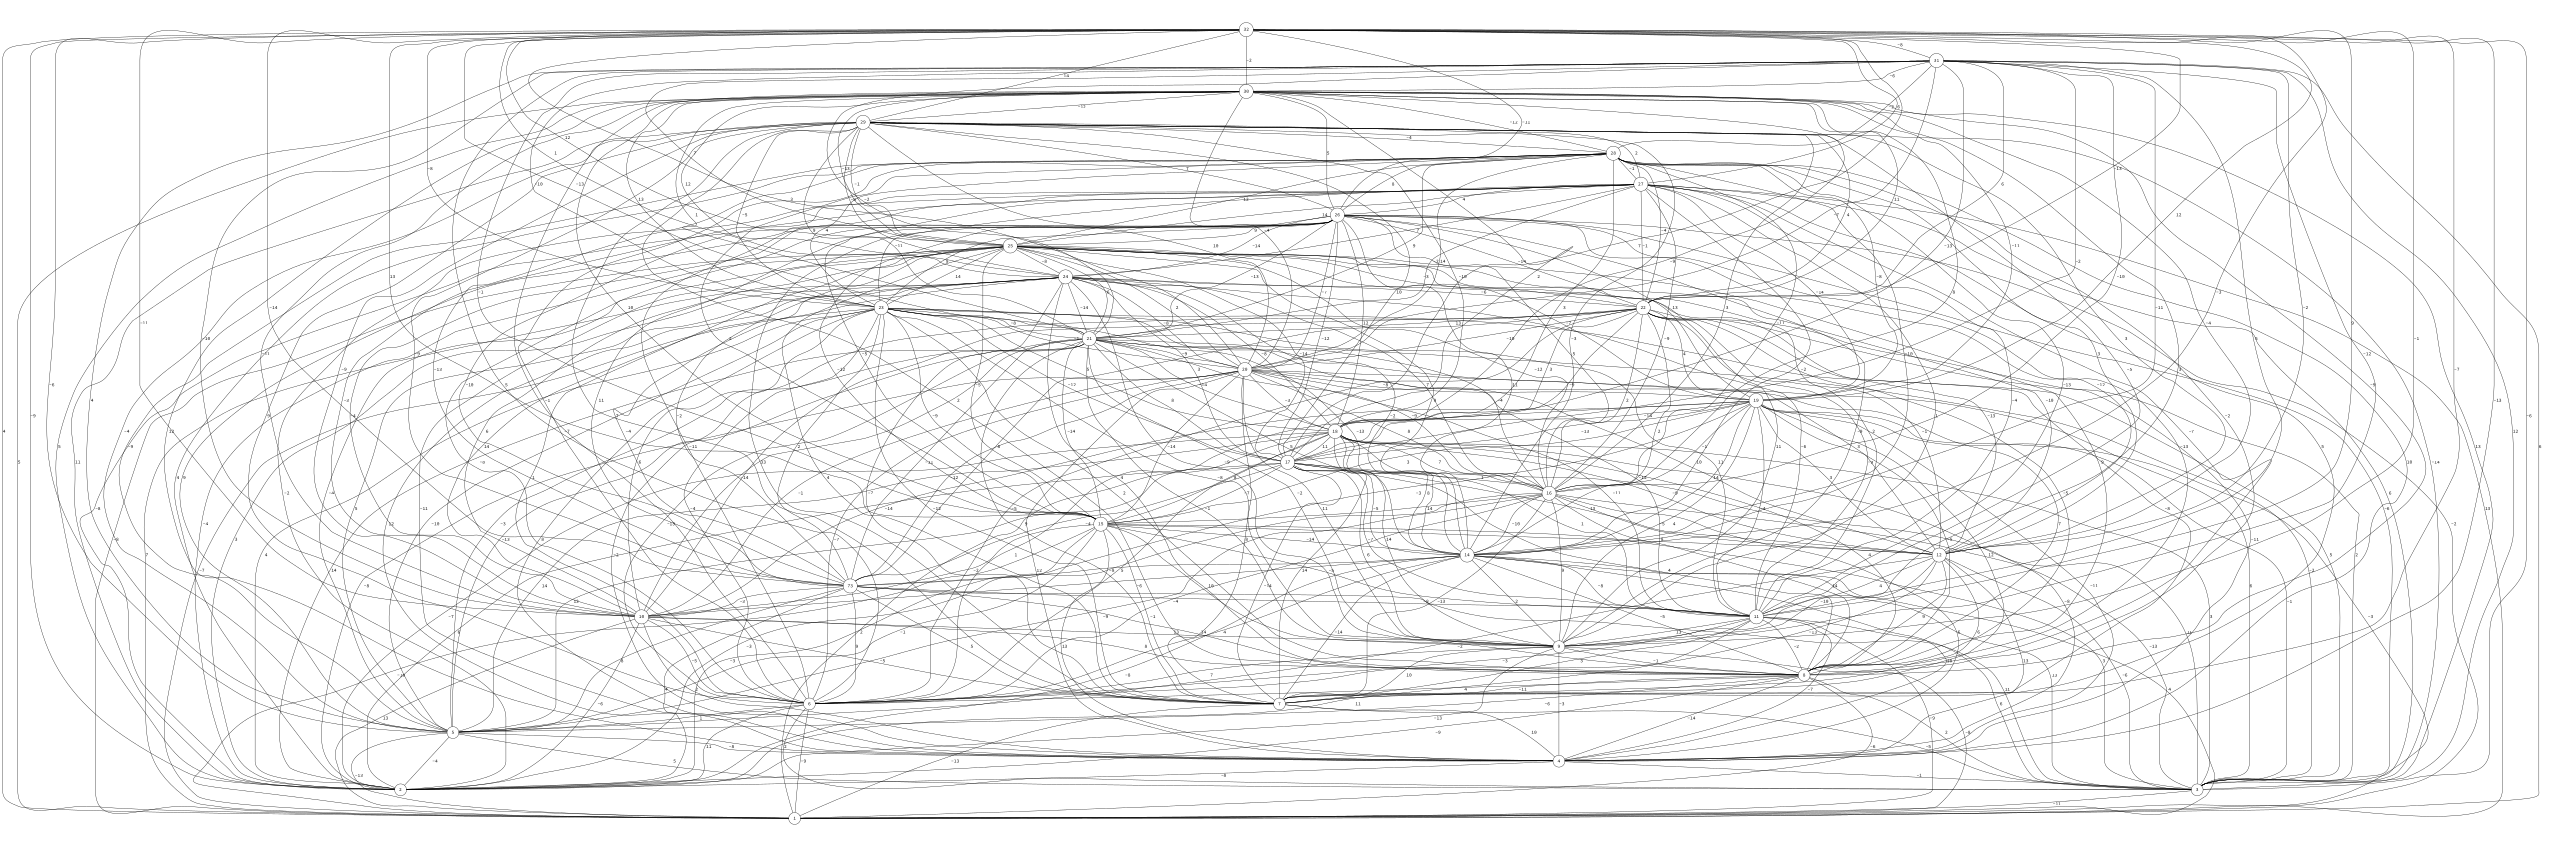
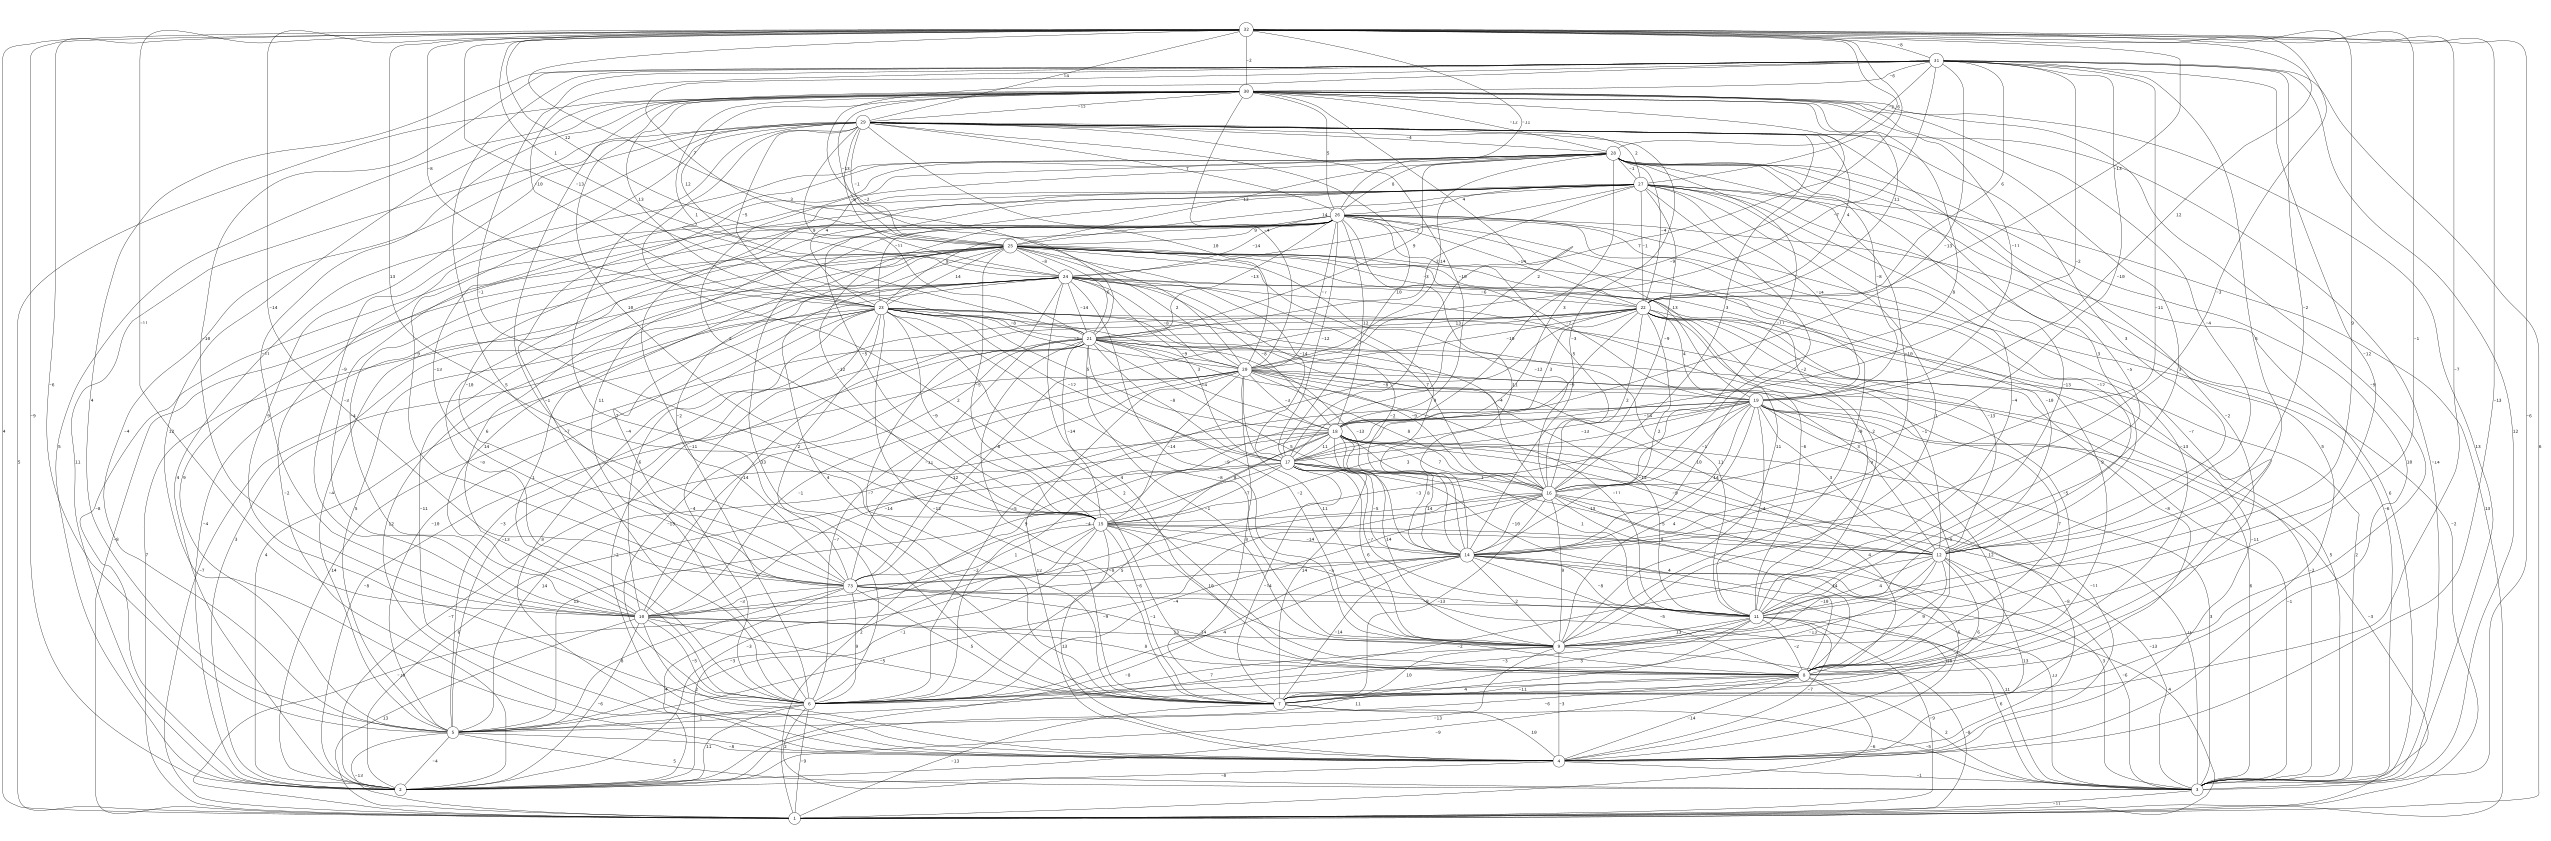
(599, 213) -> none
(1173, 401) -> (1173, 401)
(1669, 665) -> none
